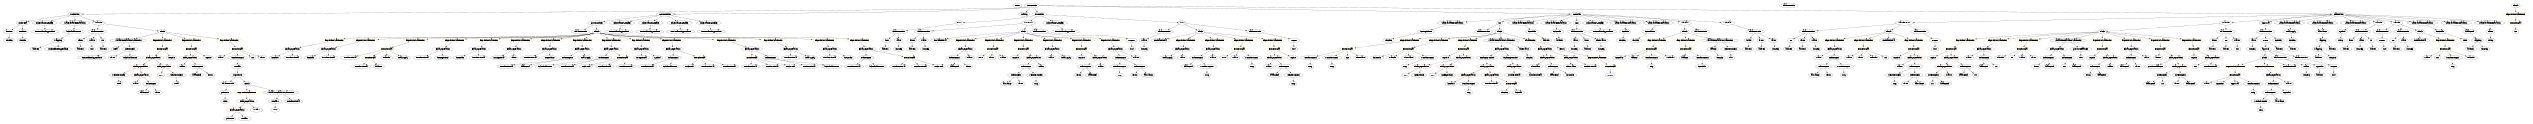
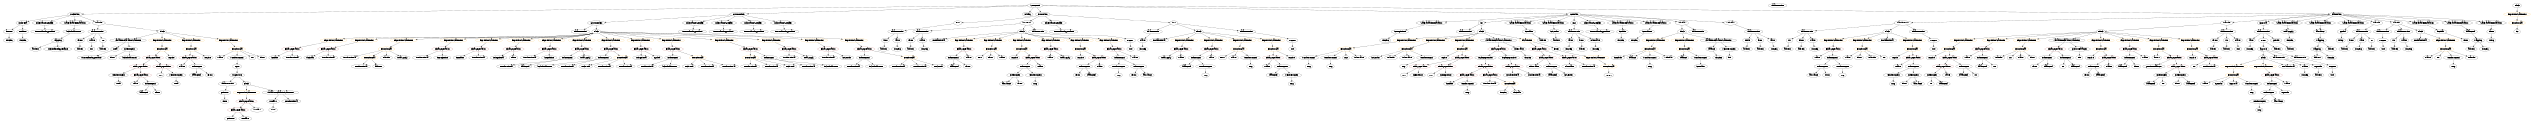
(1017, 6) -> none
(237, 66) -> (237, 66)
